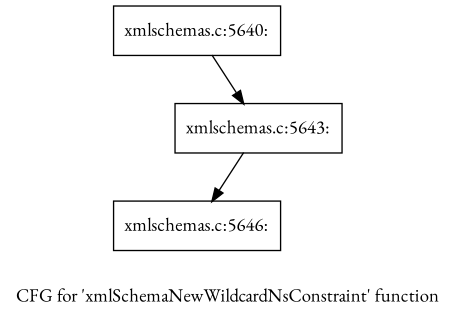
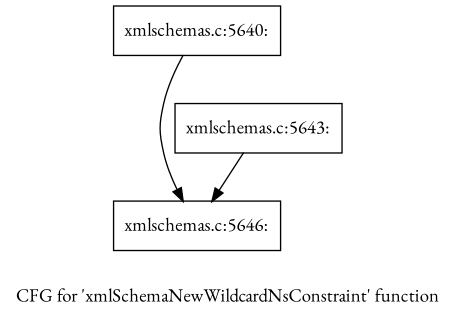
(224, 74) -> (160, 122)
